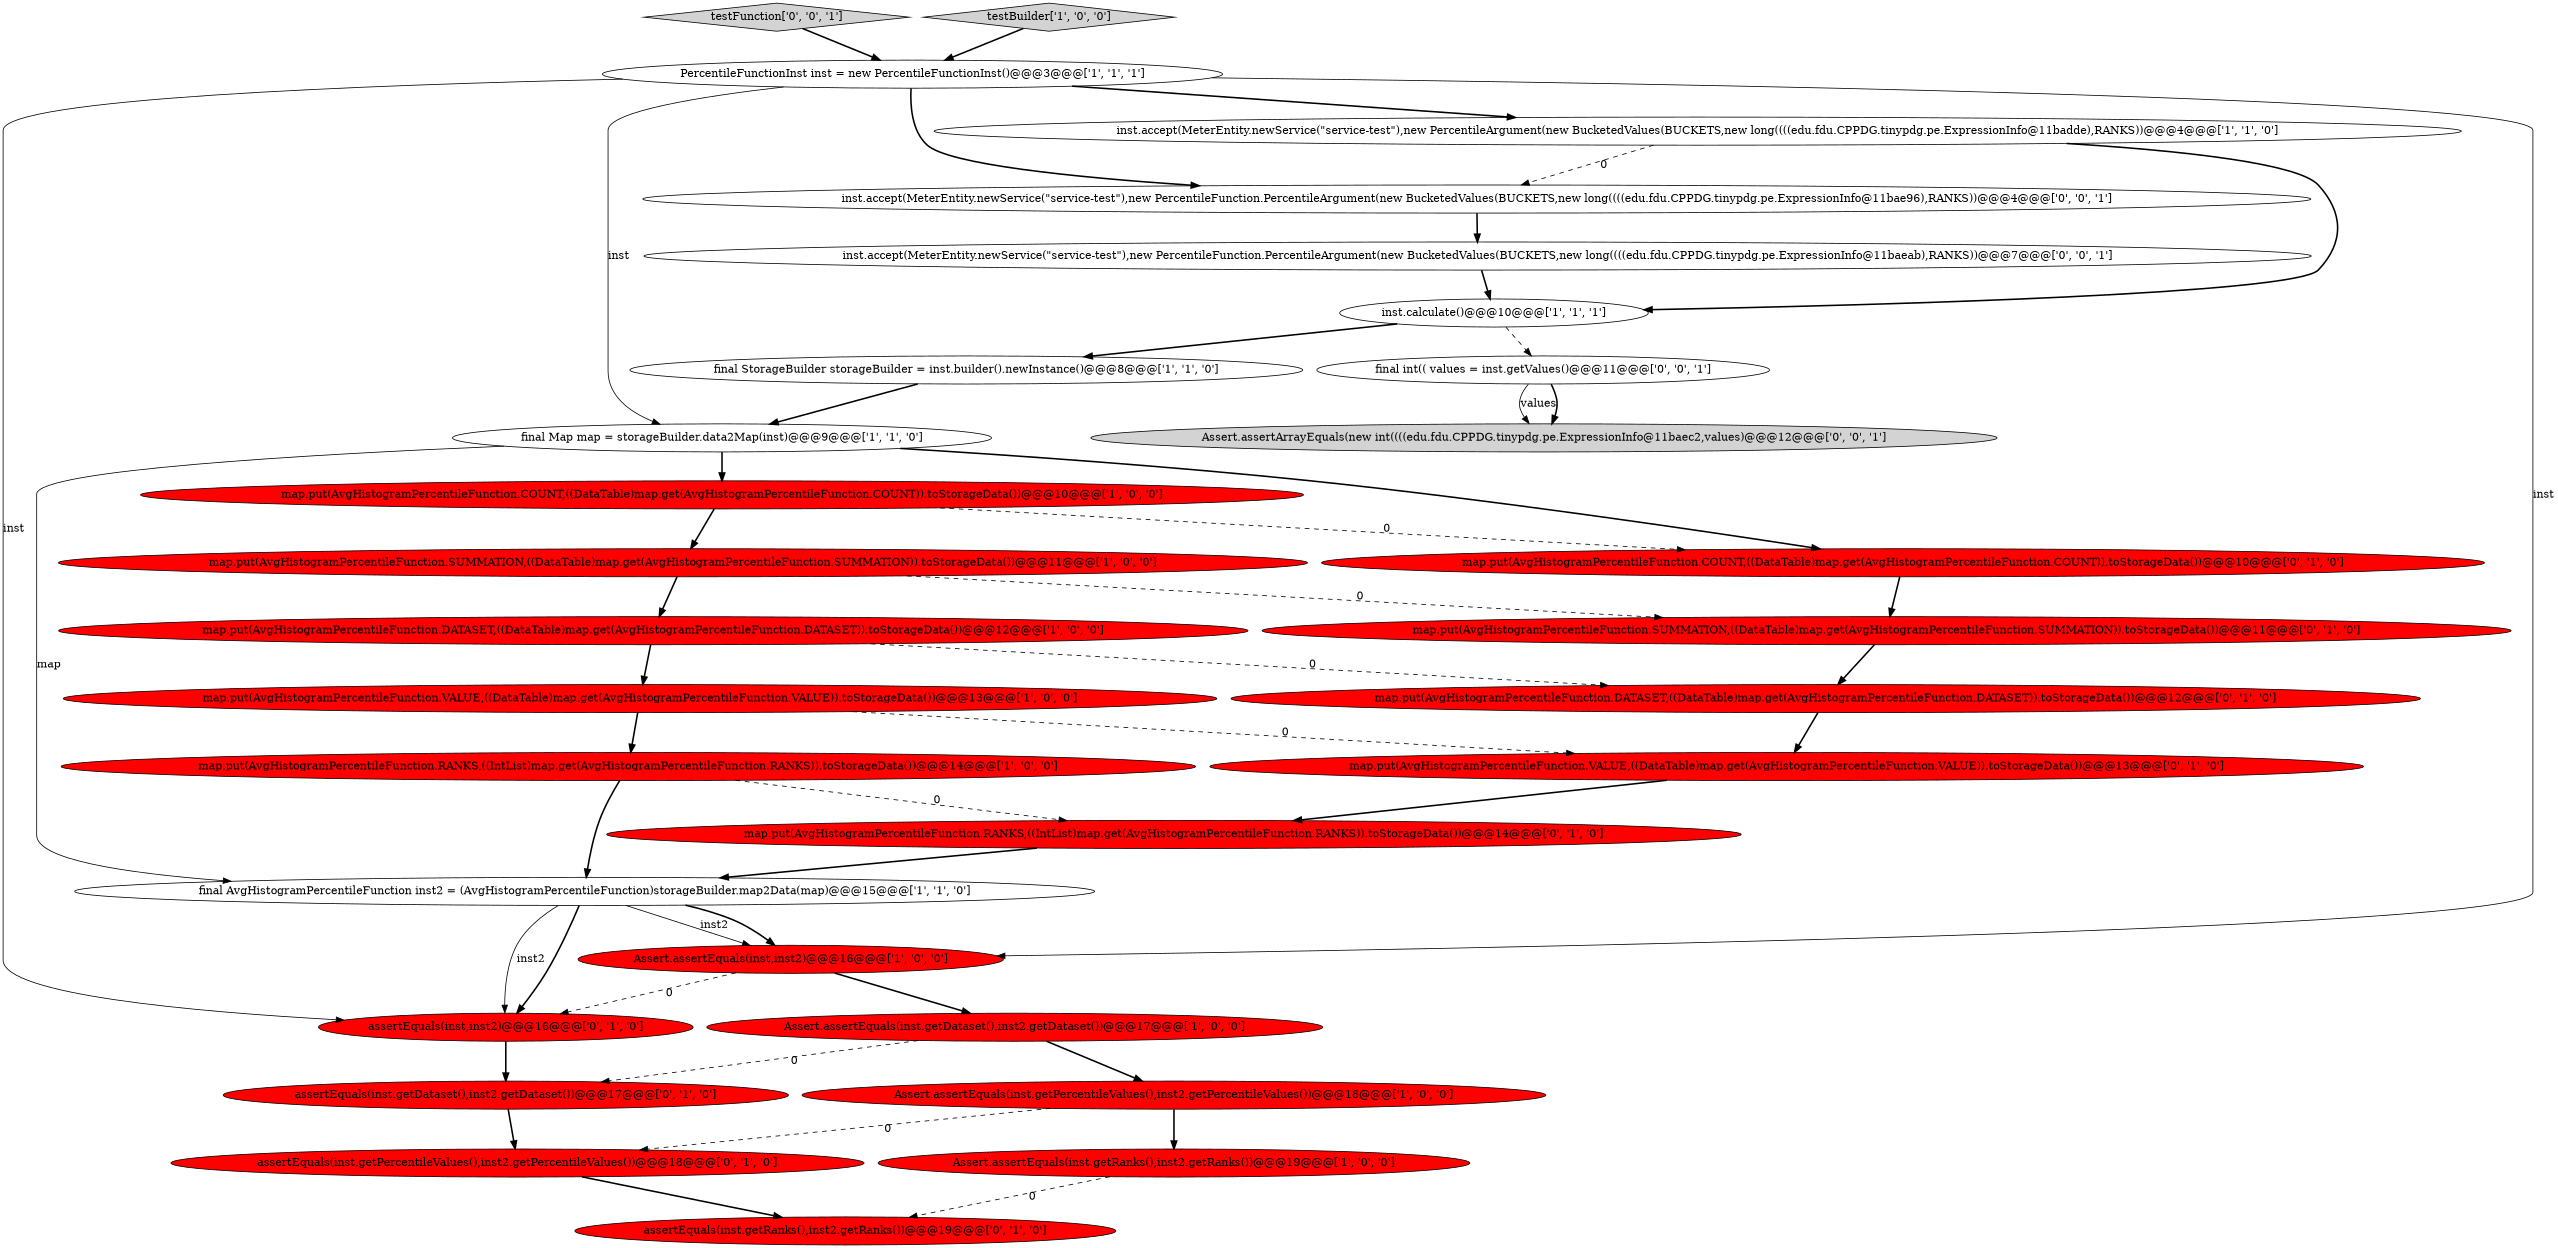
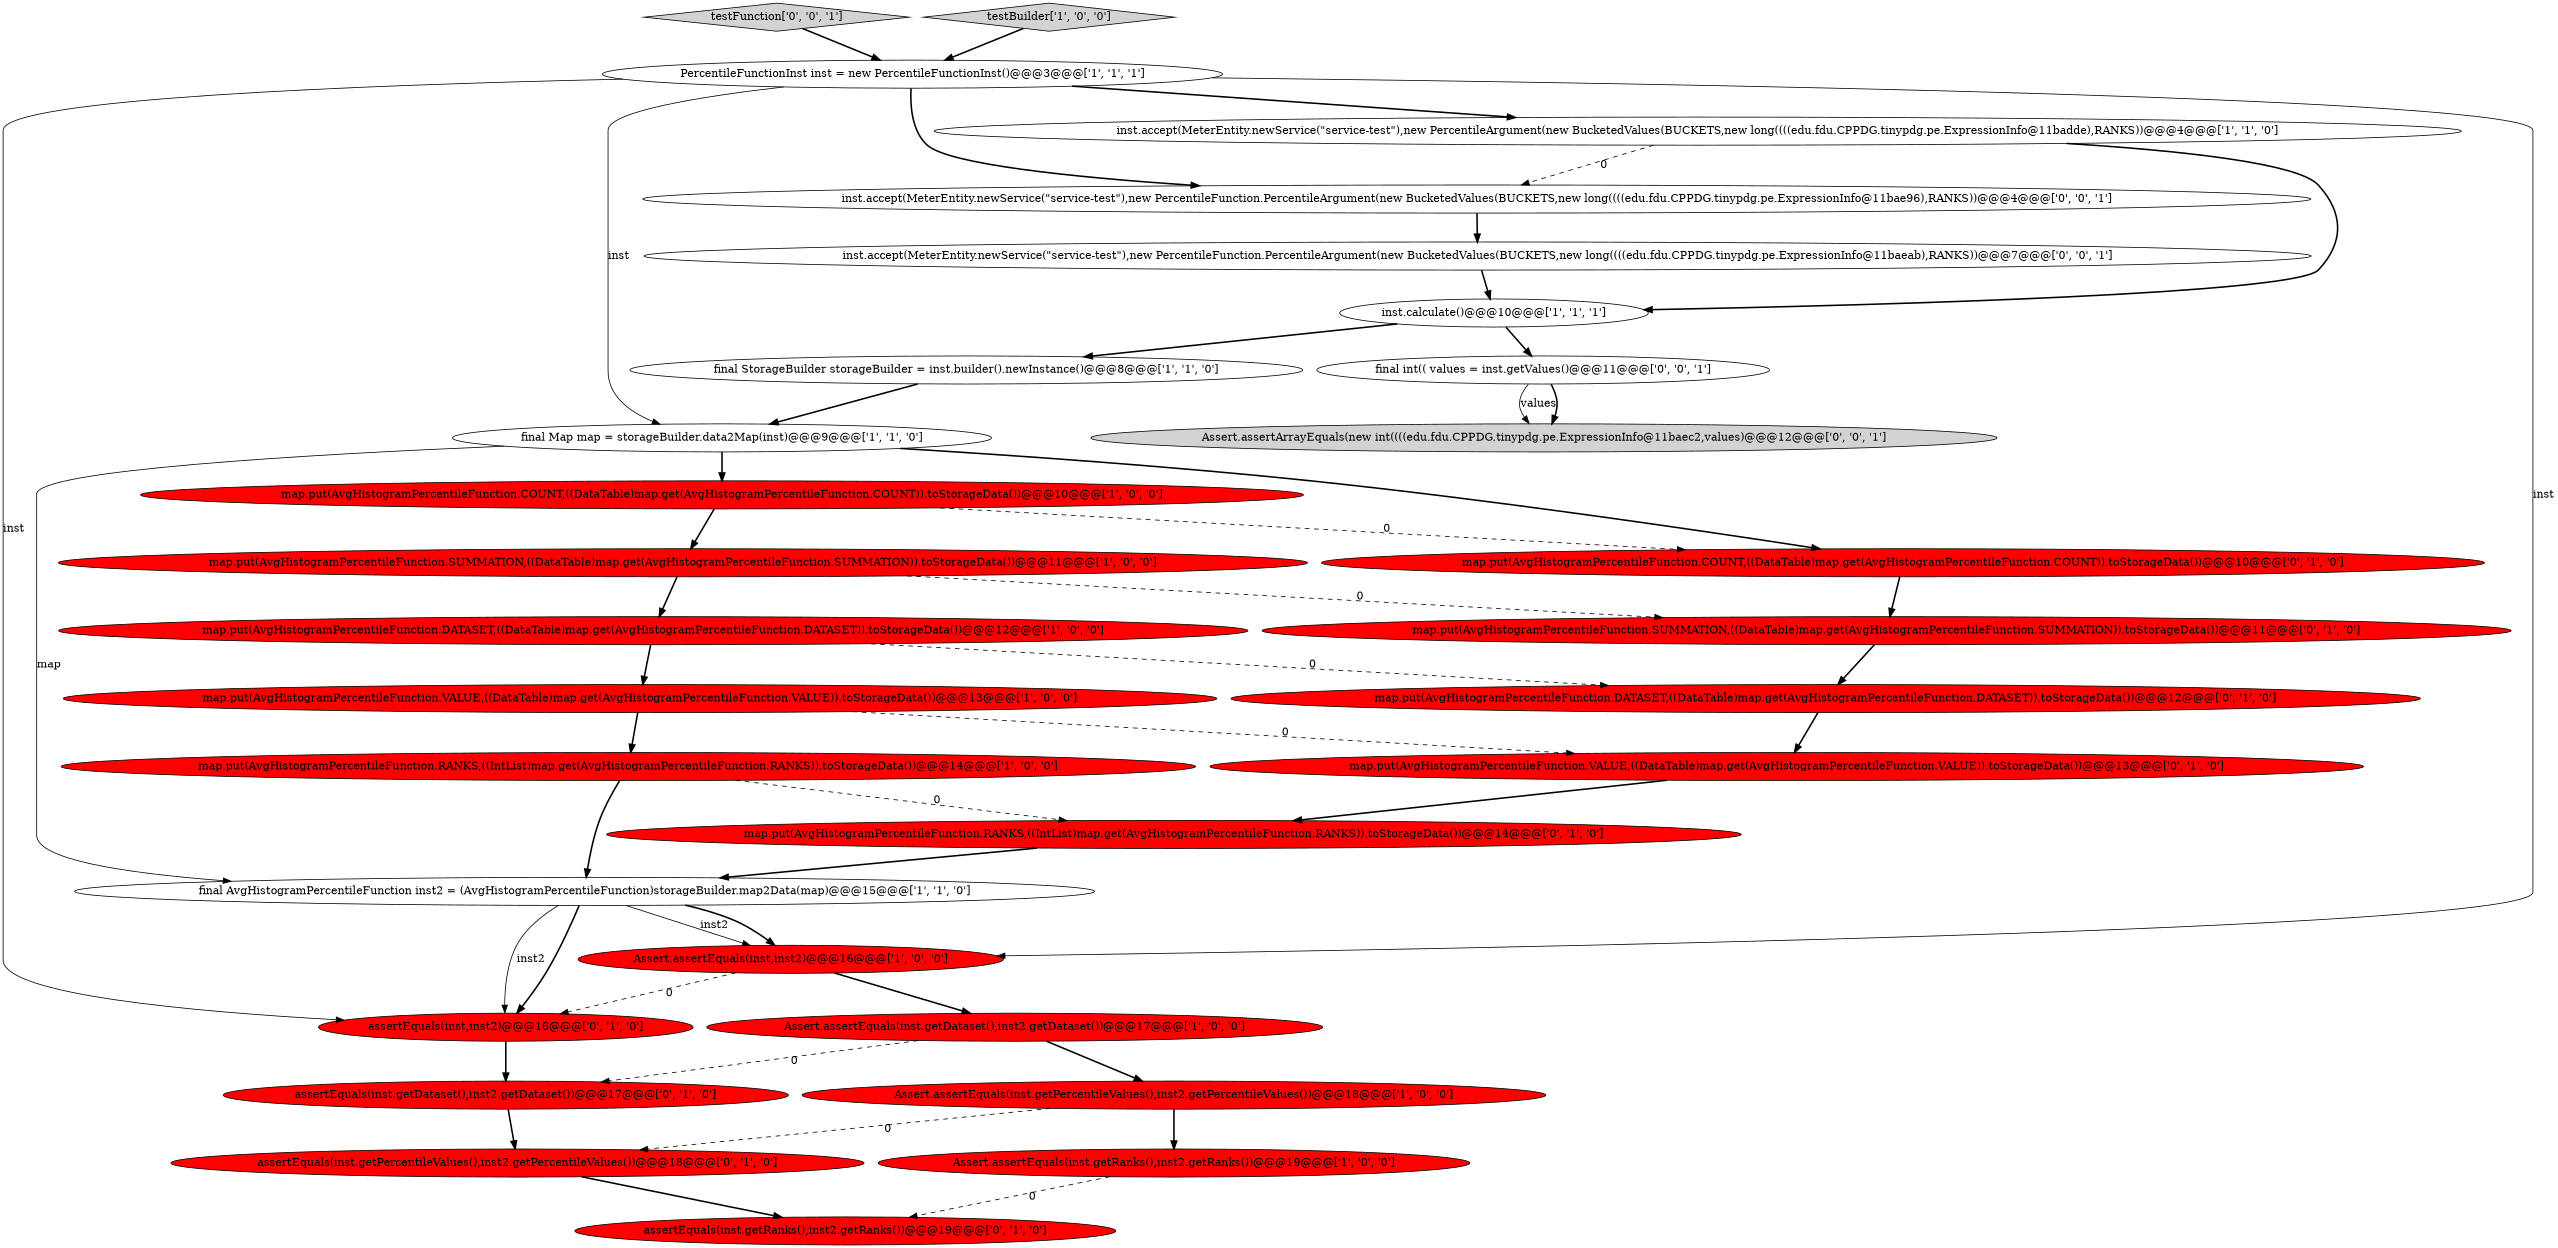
(1516, 339) -> (1516, 339)
